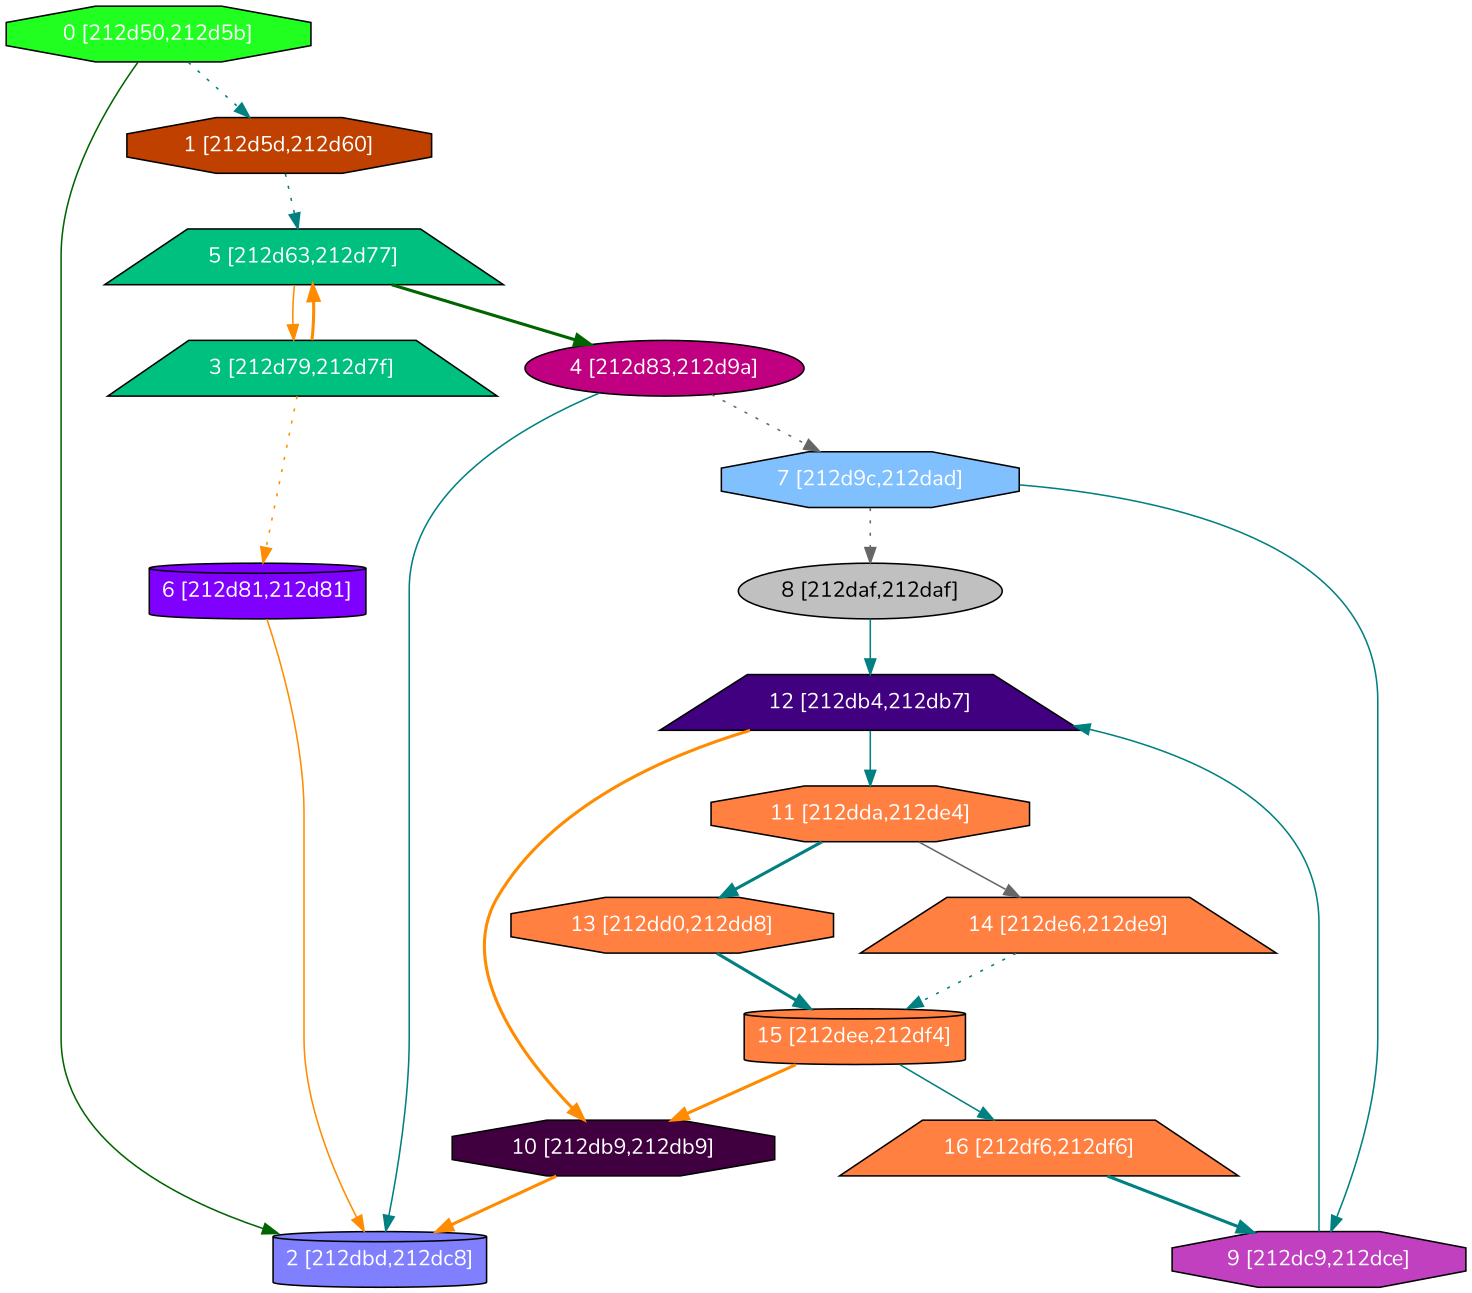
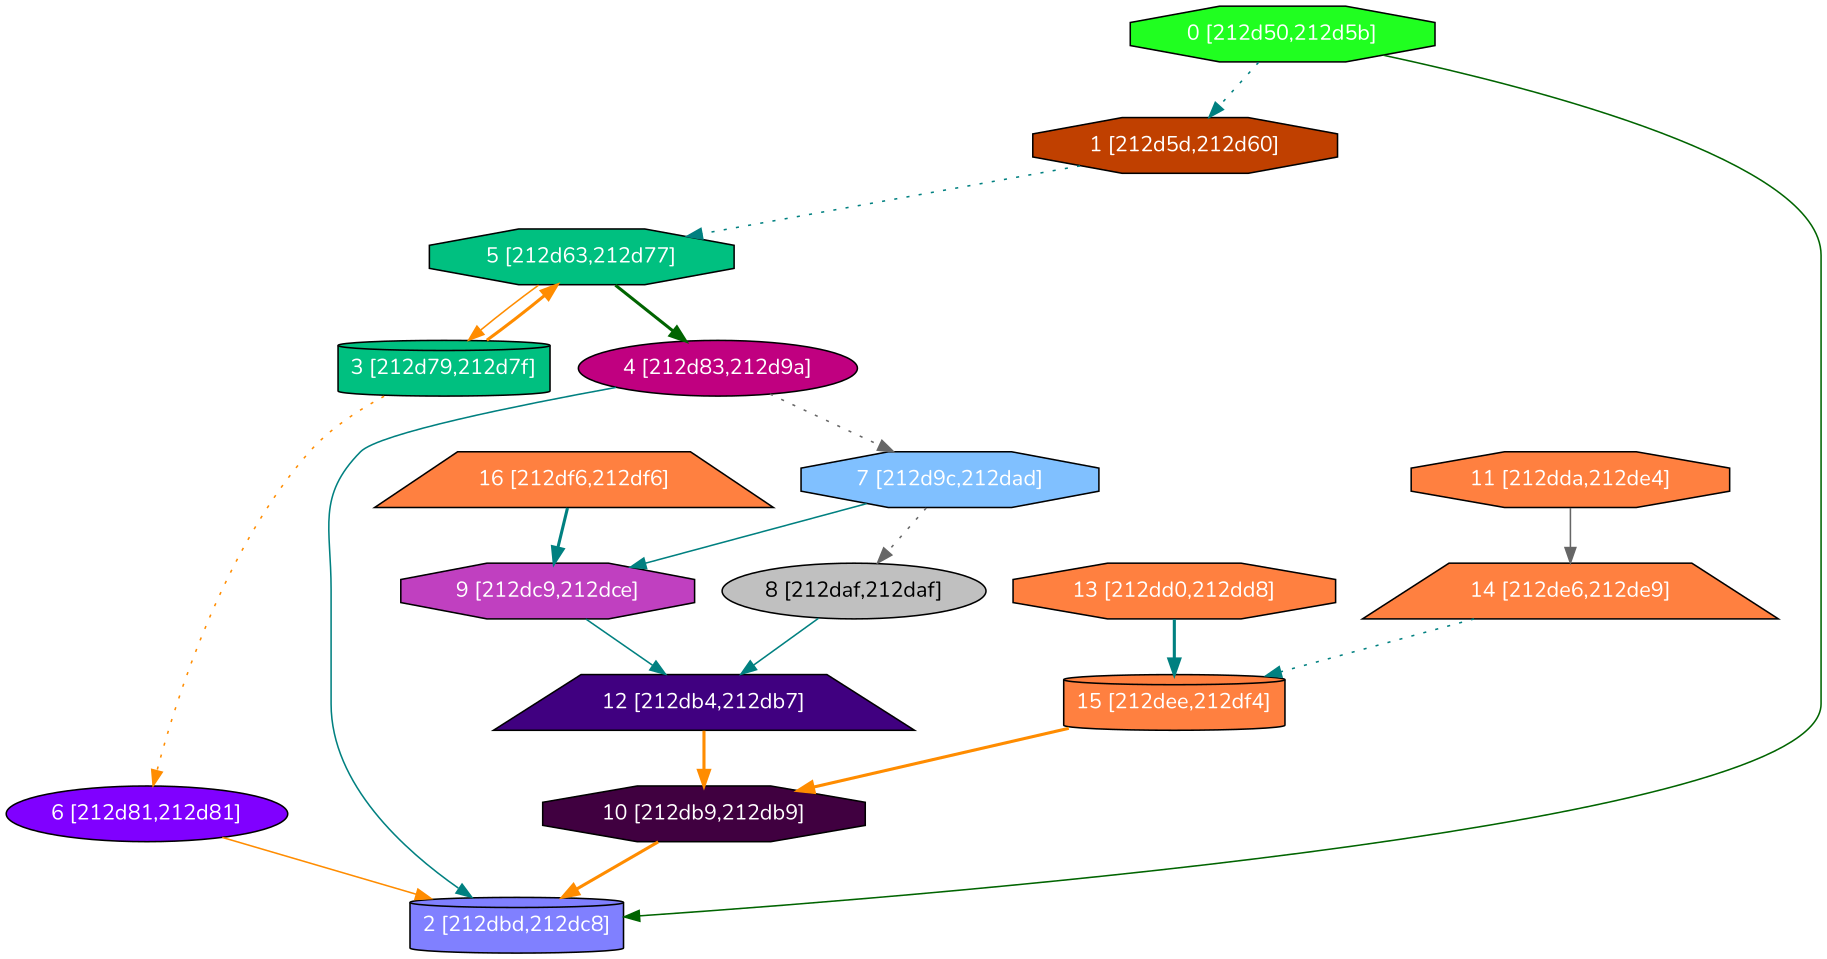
(304, 257) -> (582, 257)
(302, 368) -> (444, 368)
(258, 591) -> (147, 814)
(870, 751) -> none
(778, 866) -> none
(940, 1088) -> none
